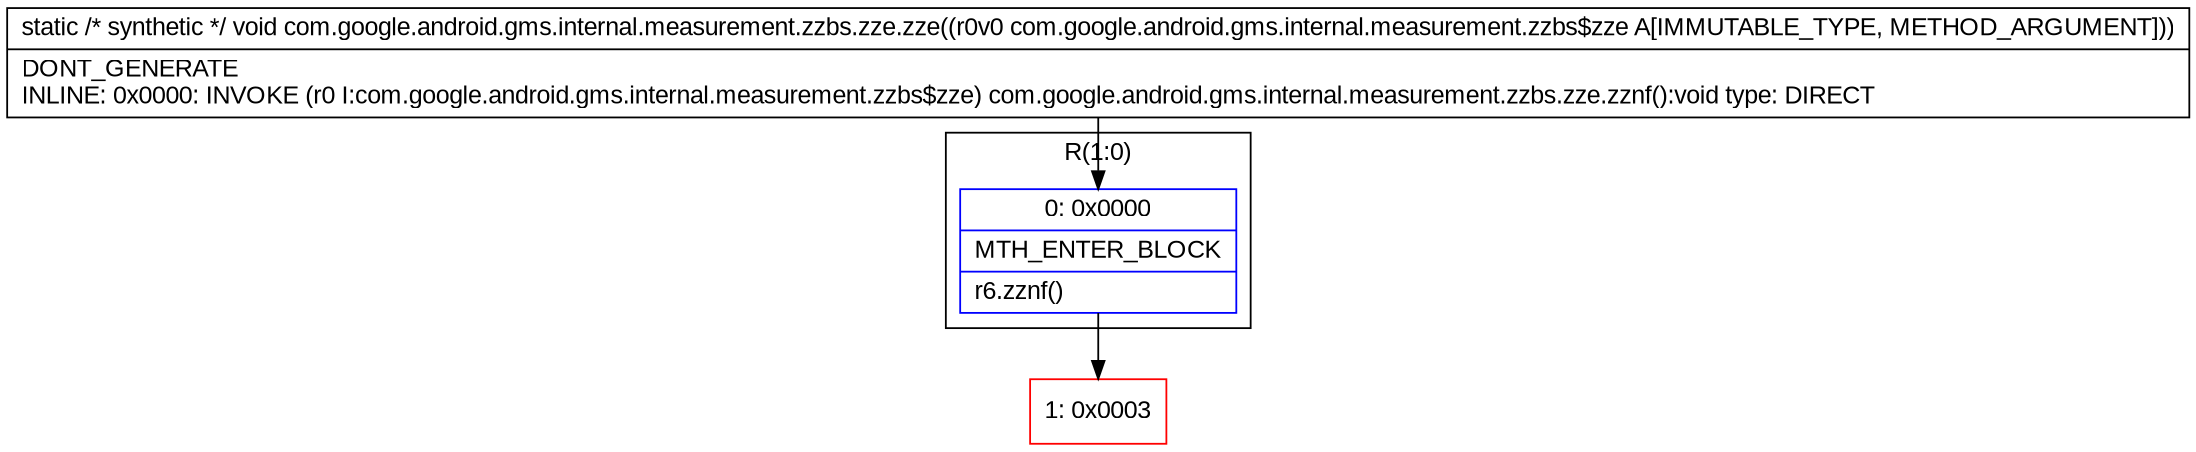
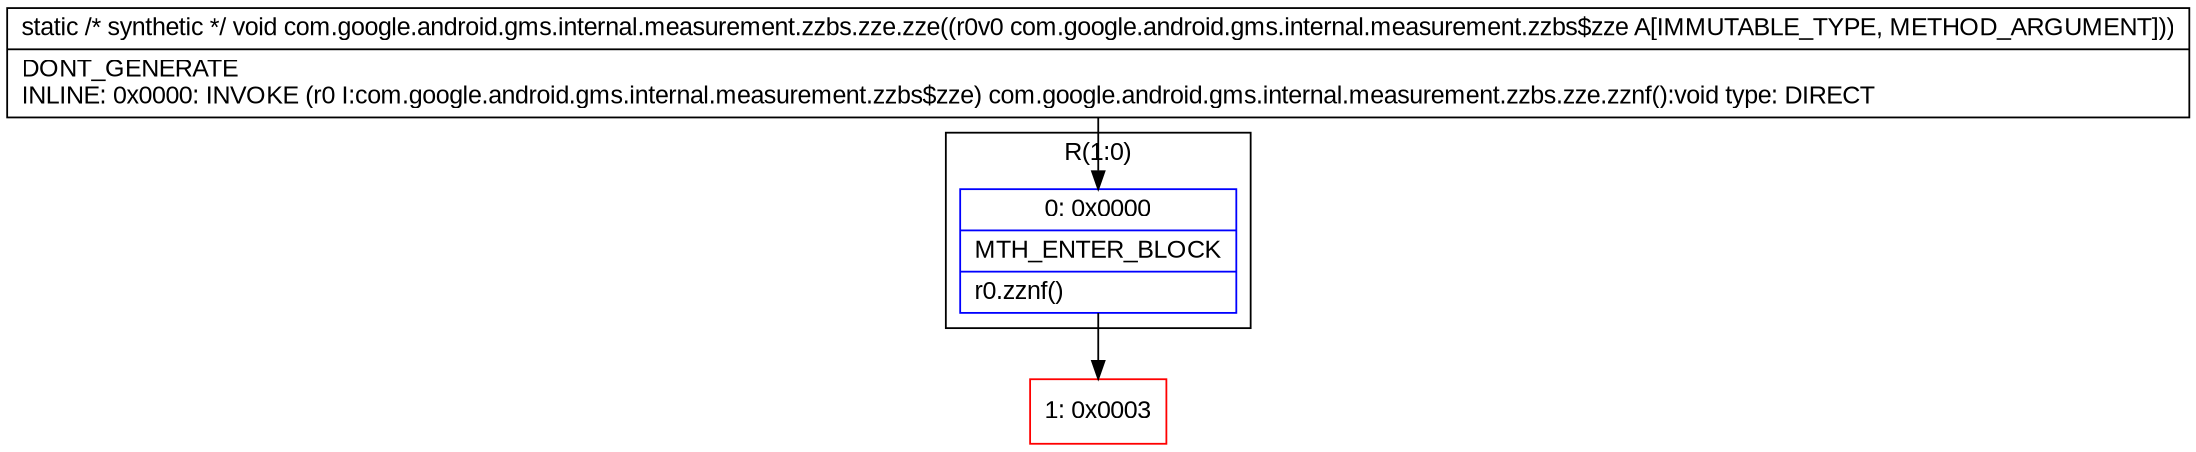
(1019, 291) -> (1019, 291)
